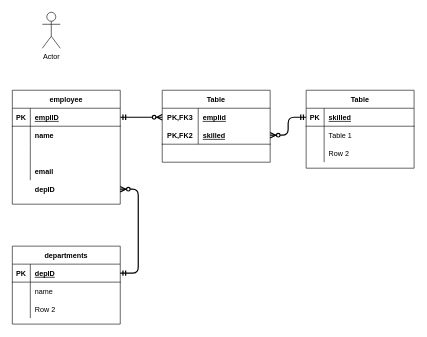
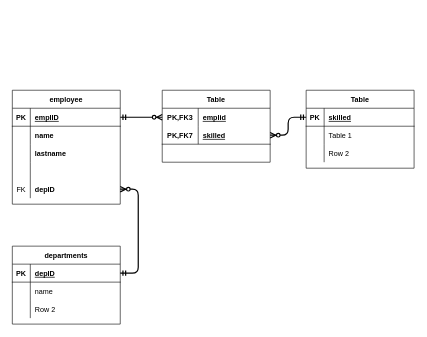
(51, 30) -> none
(180, 136) -> (180, 136)
none -> (75, 153)
(75, 171) -> none
none -> (21, 189)
